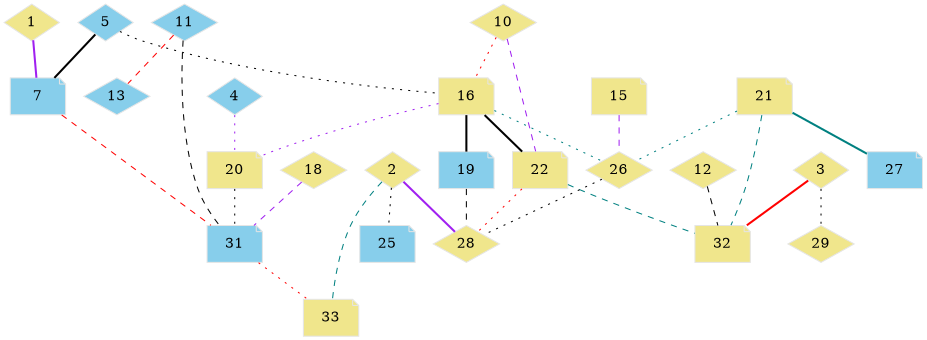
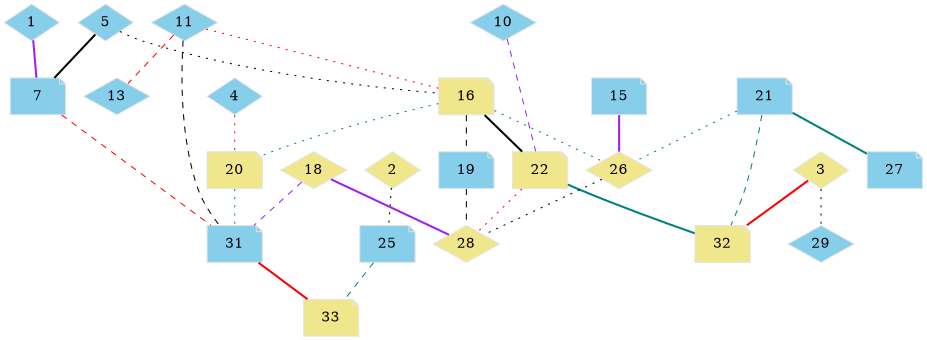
(32, 23) -> (32, 23)
(503, 23) -> (503, 23)
(486, 58) -> (322, 59)
(619, 96) -> (619, 96)
(765, 96) -> (765, 96)
(350, 126) -> (350, 126)
(235, 133) -> (235, 133)
(466, 133) -> (466, 133)
(619, 133) -> (619, 133)
(703, 170) -> none
(235, 207) -> (235, 207)
(429, 207) -> (384, 204)
(631, 210) -> (631, 210)
(346, 236) -> (359, 281)
(821, 244) -> (821, 244)
(283, 281) -> (283, 281)
